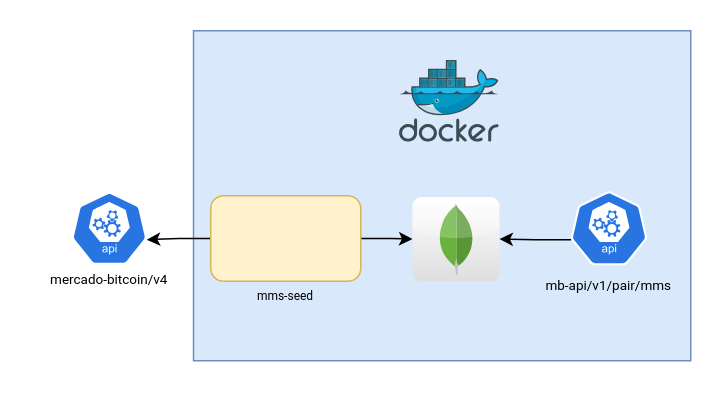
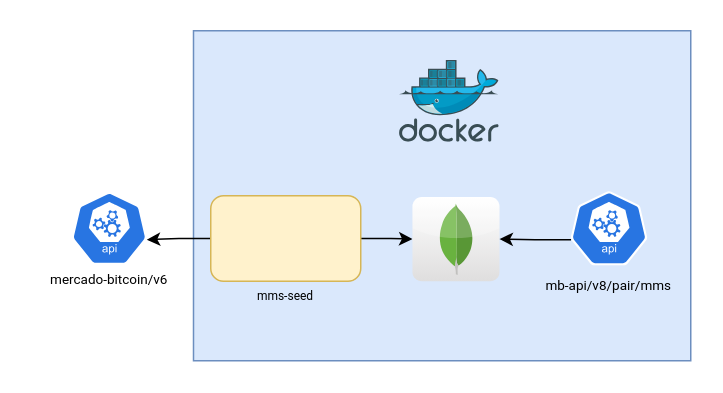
(110, 280) -> (110, 280)
(609, 284) -> (609, 284)
